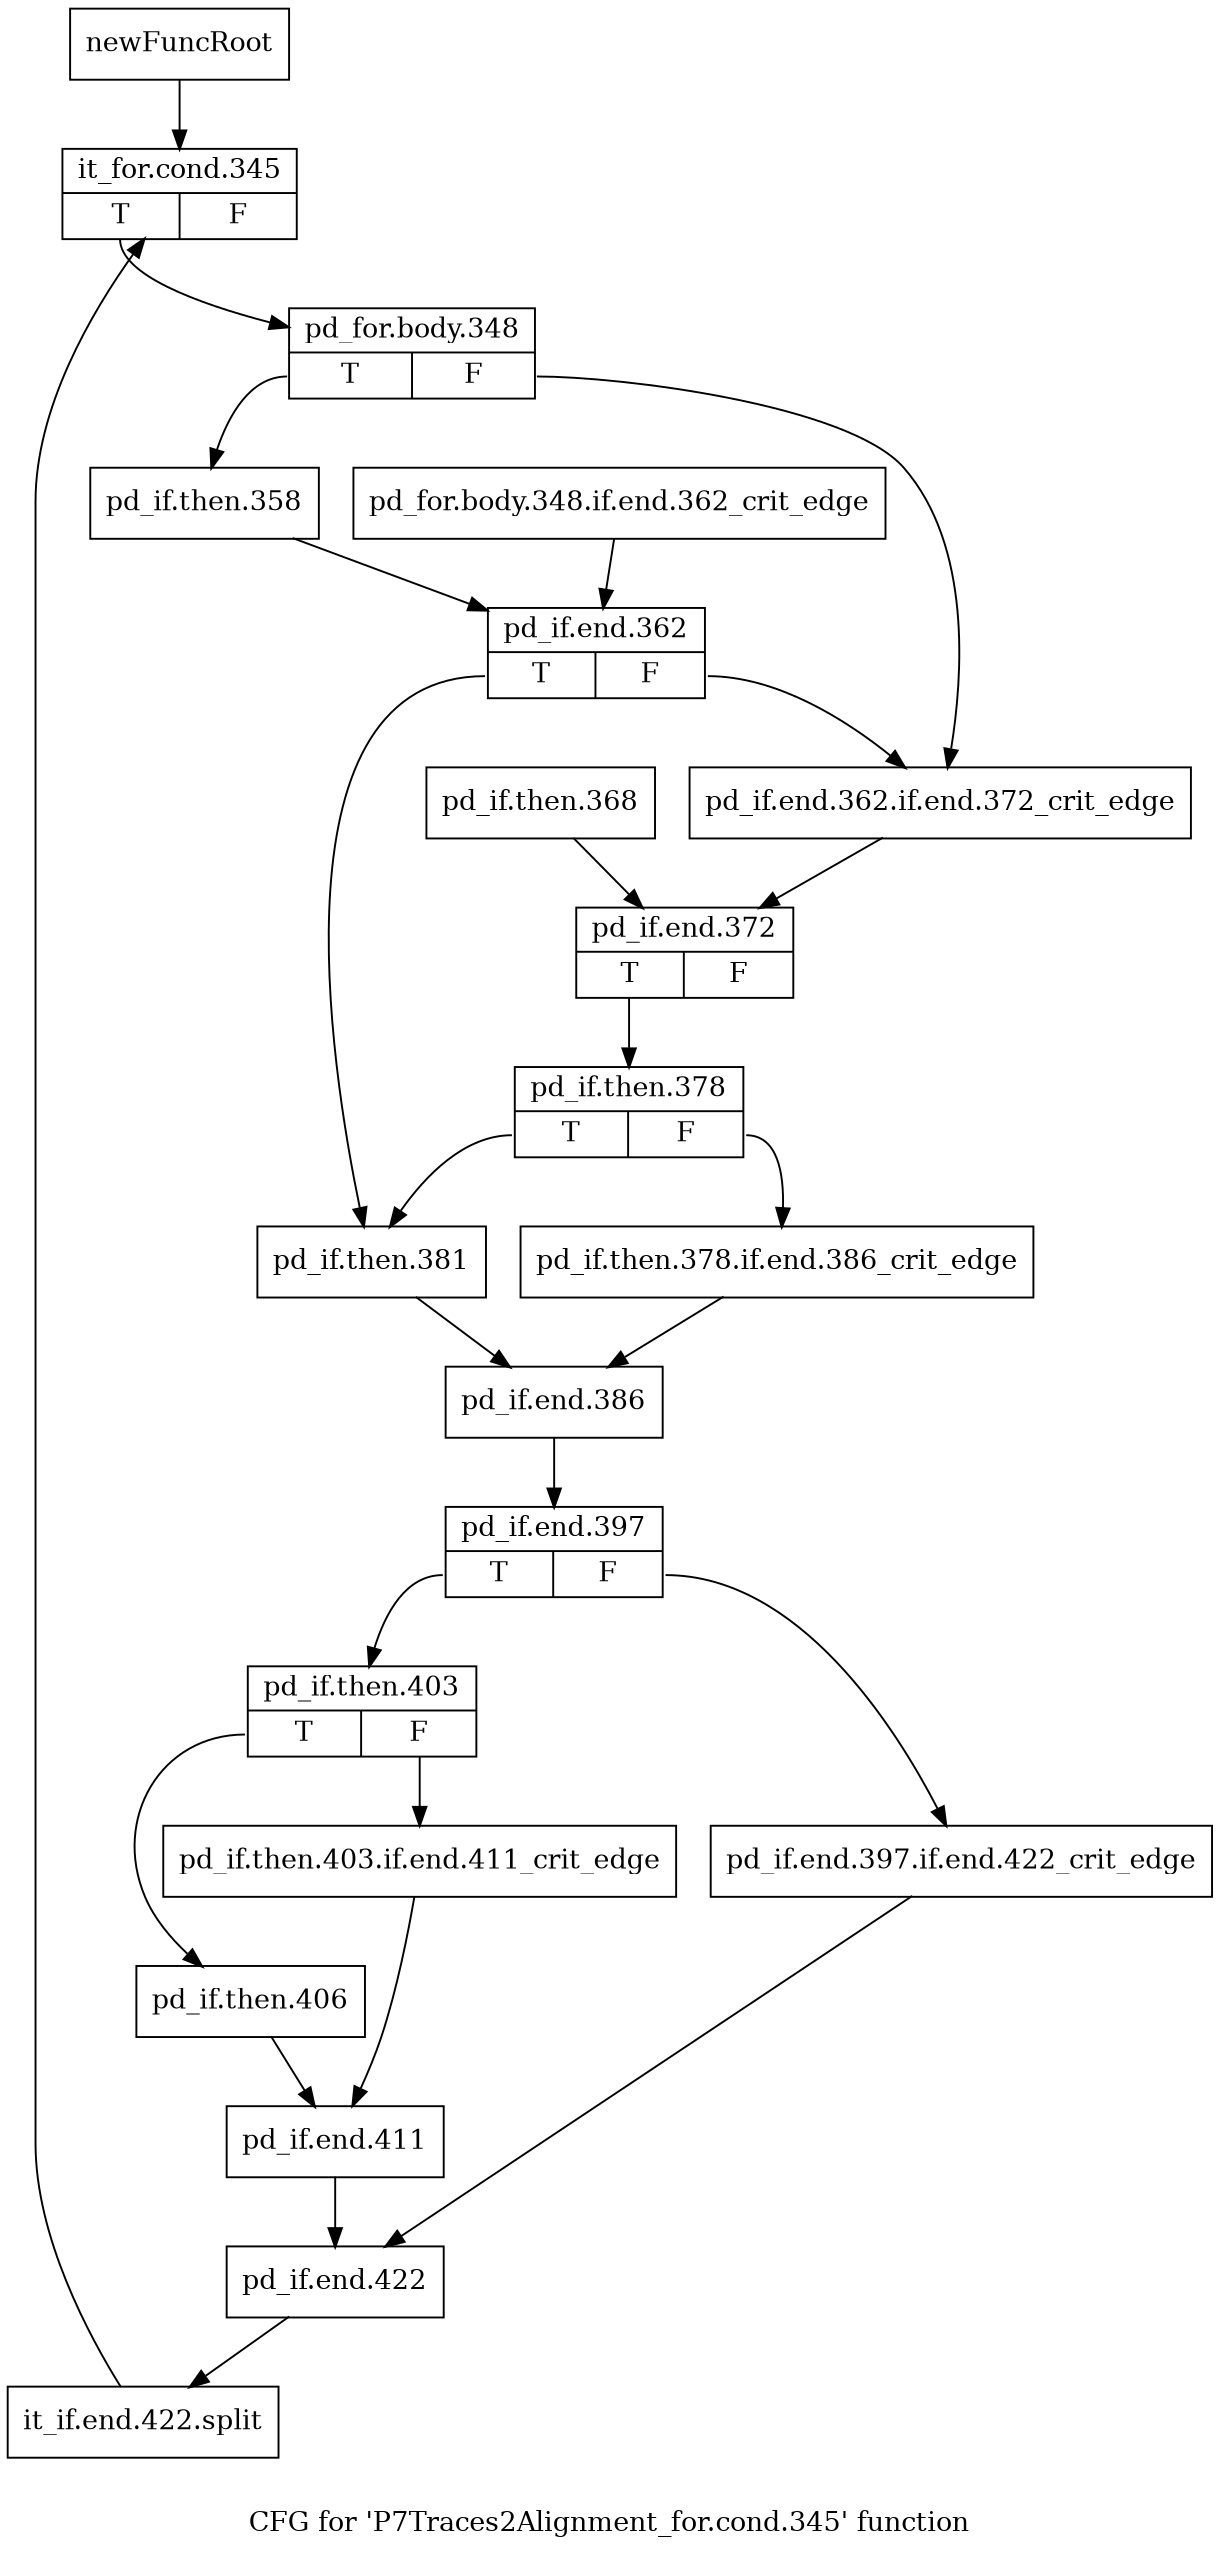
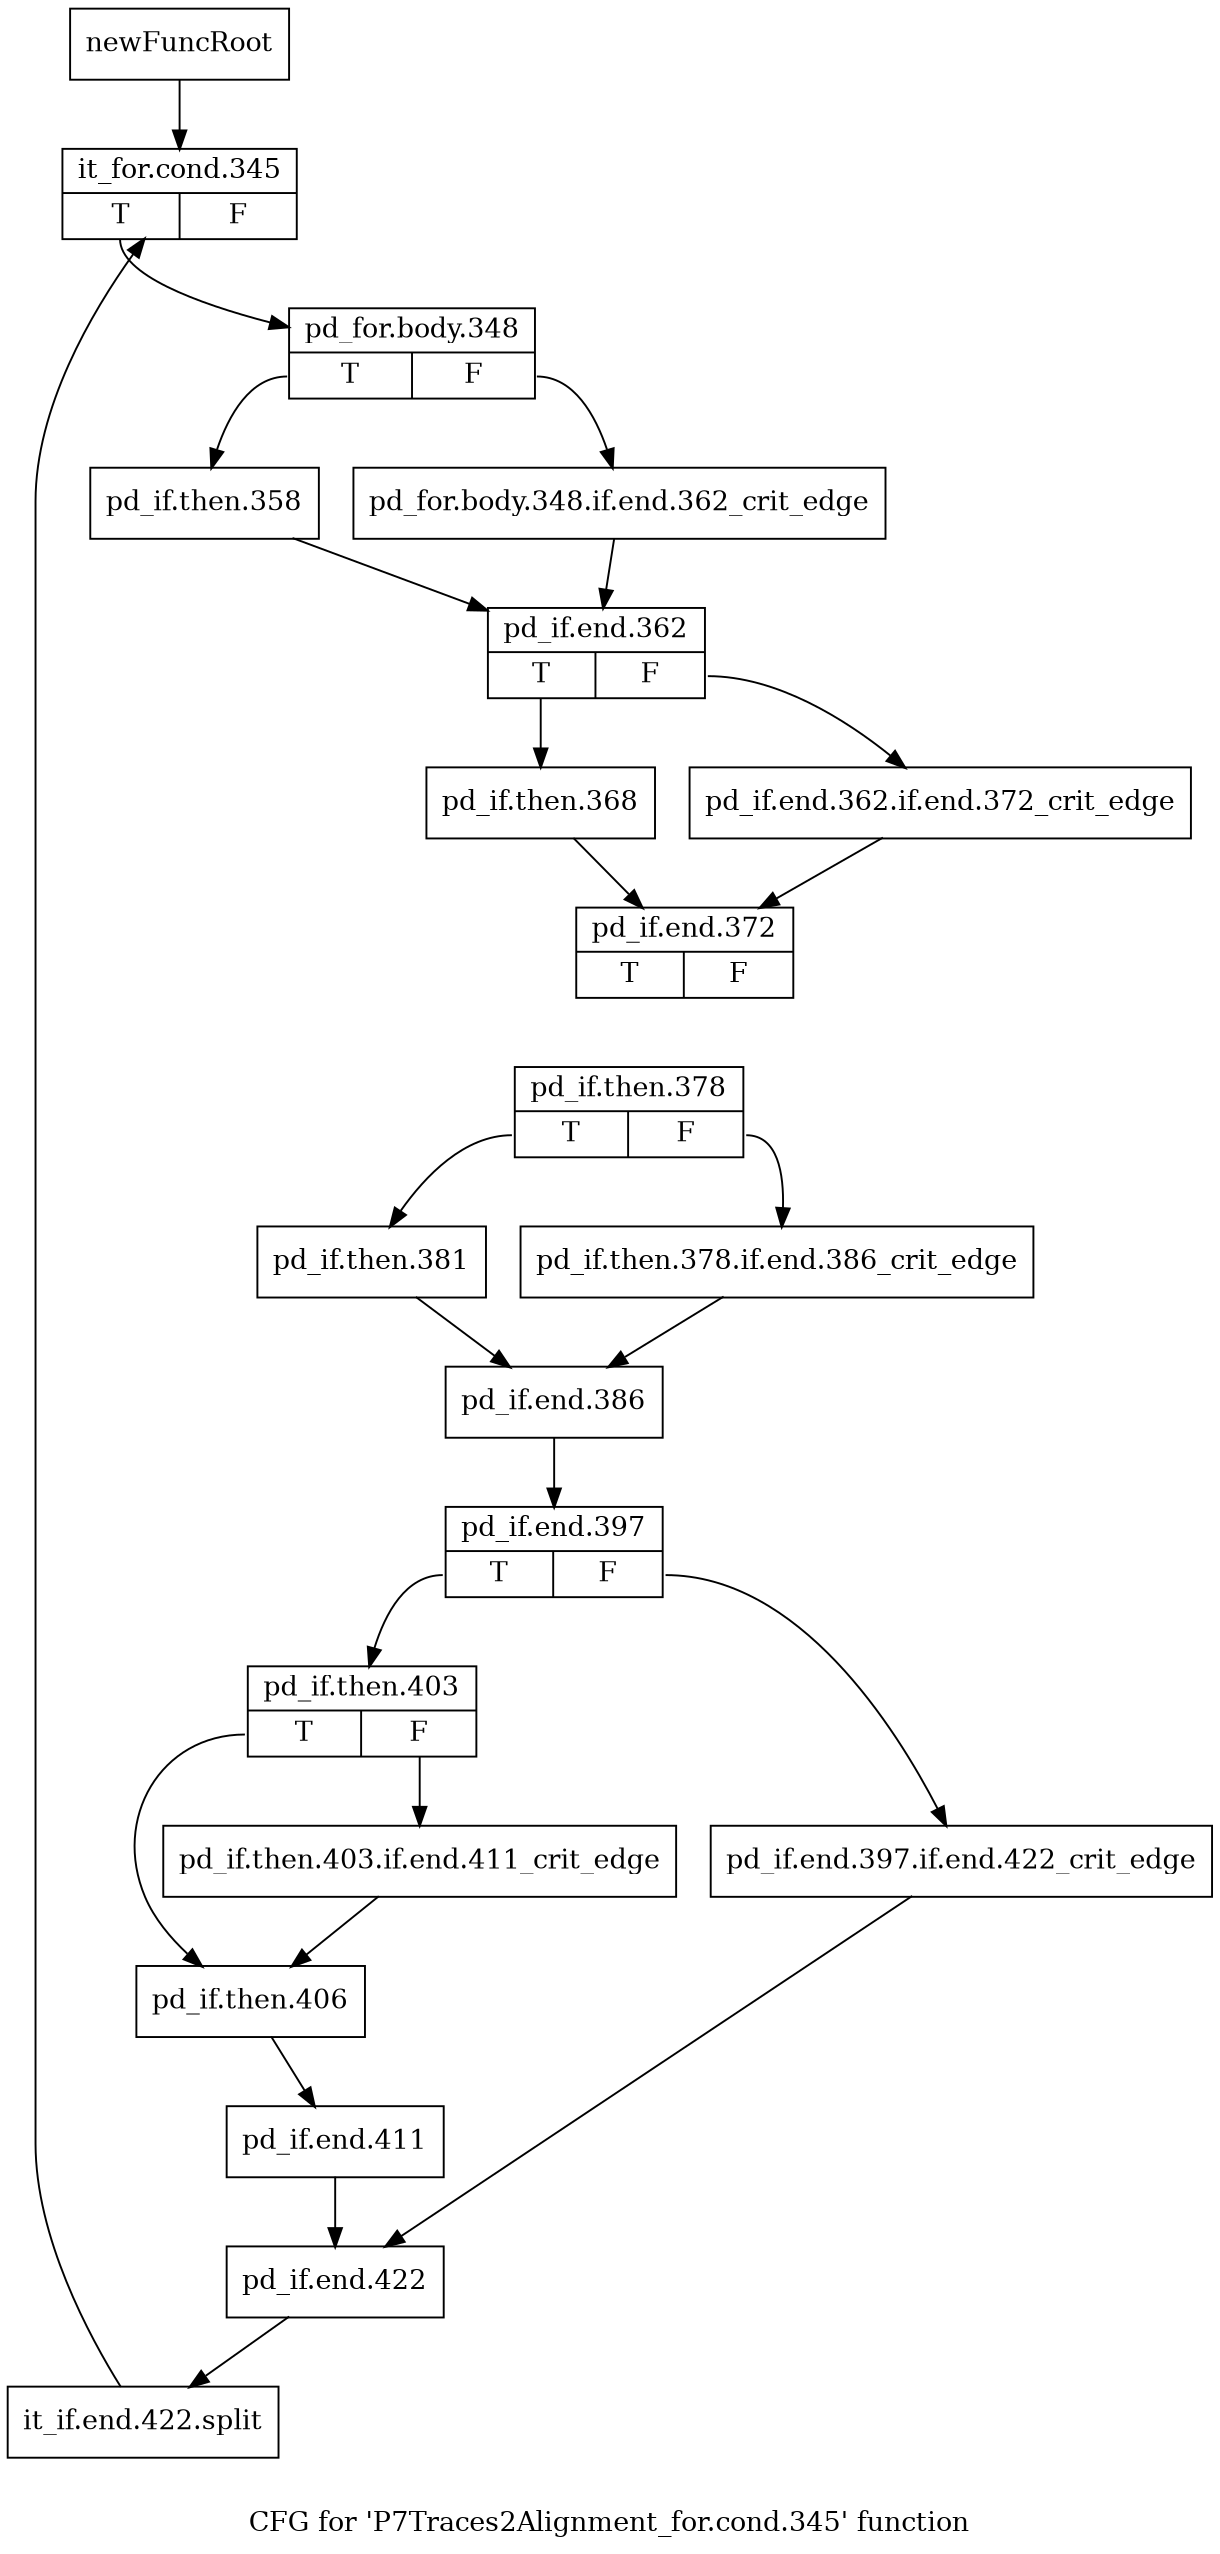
(867, 442) -> (583, 402)
(330, 903) -> (541, 723)
(629, 1023) -> none
(394, 1994) -> (342, 1926)
